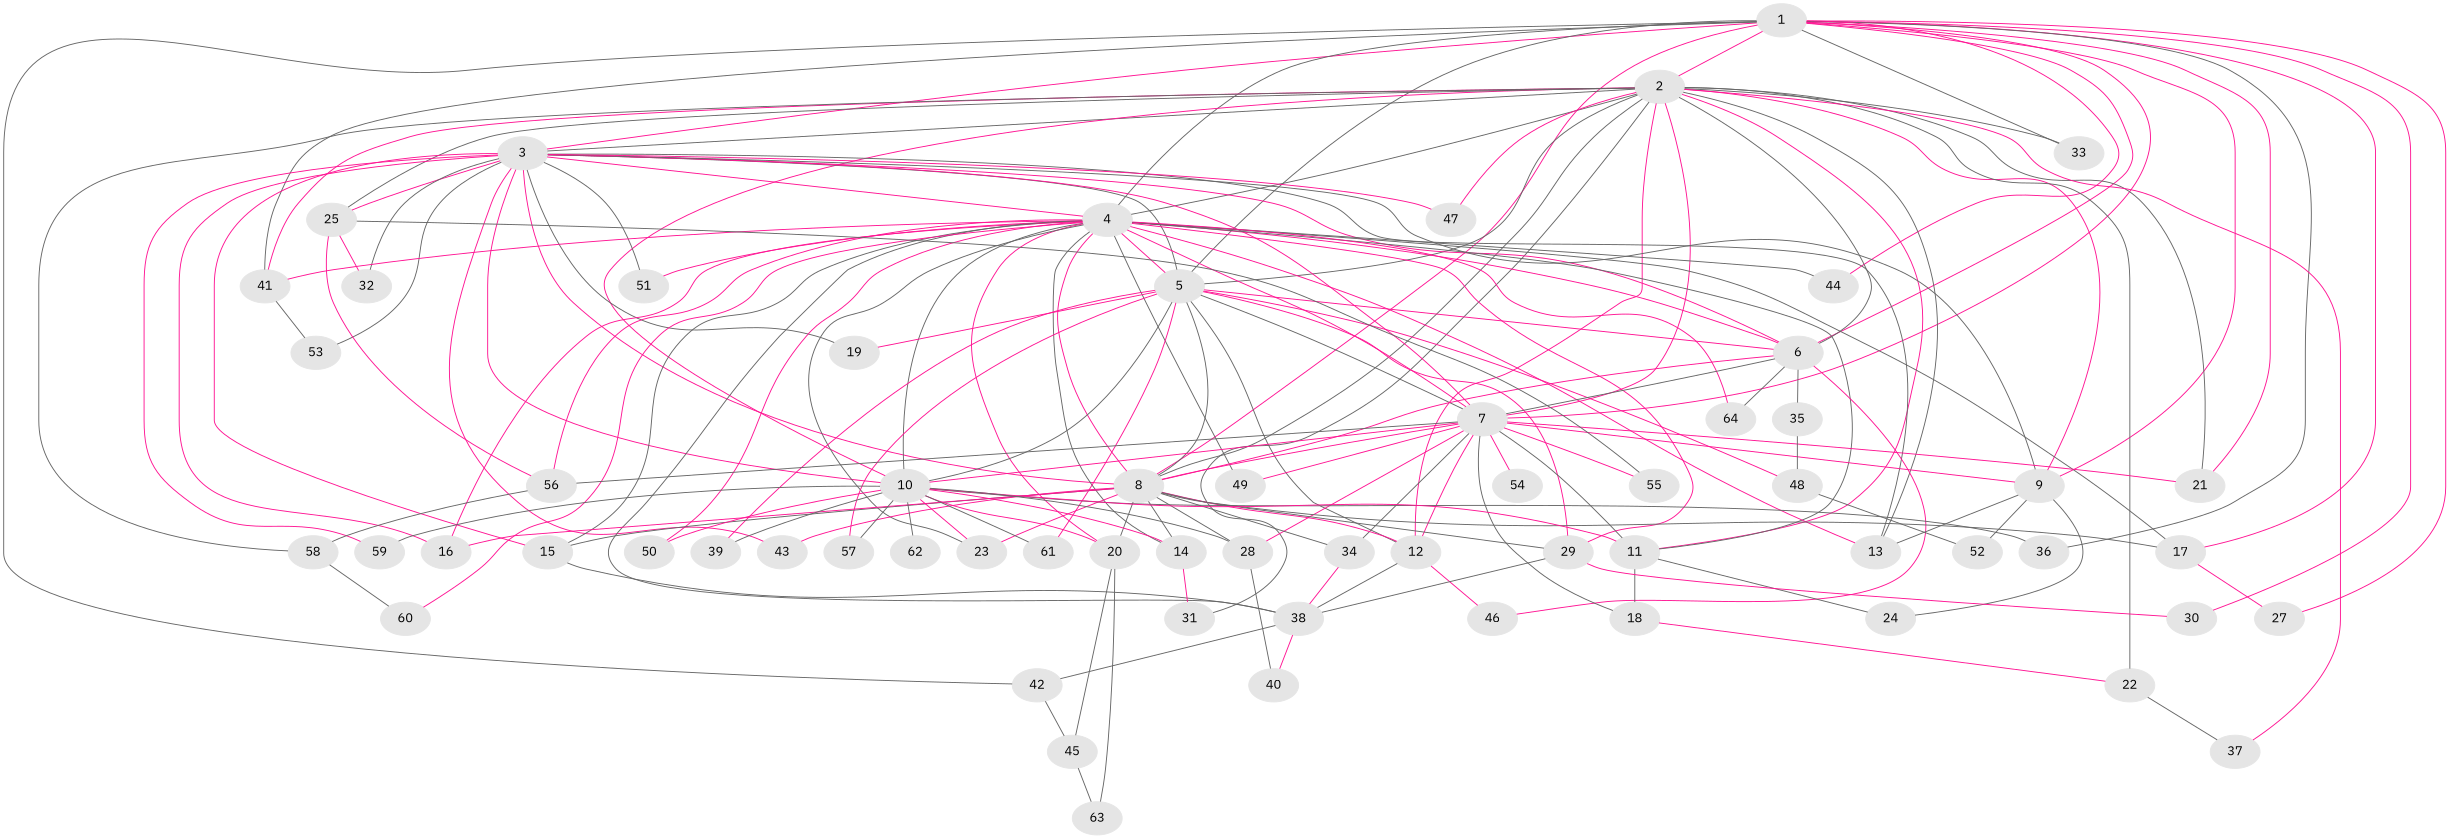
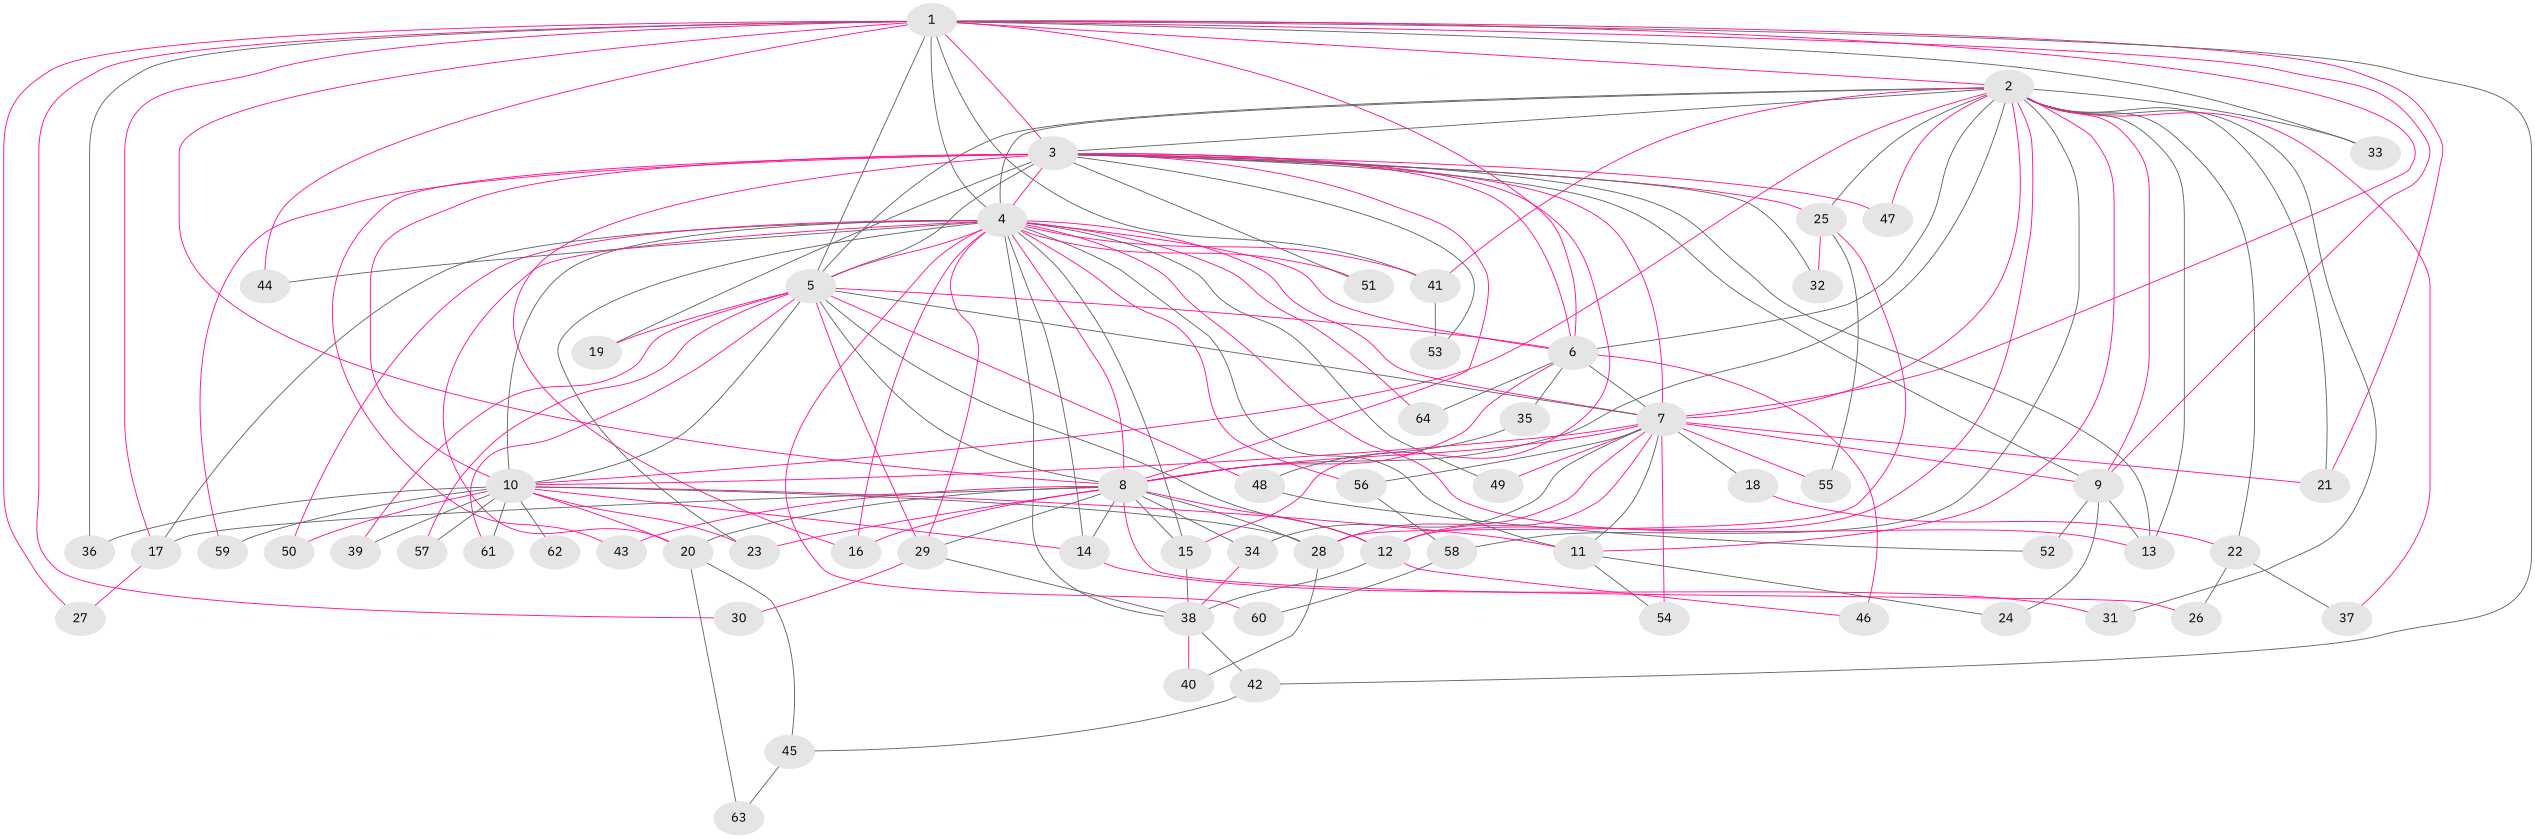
(393, 383) -> (1790, 520)
(1635, 586) -> (1621, 586)
none -> (2196, 619)
